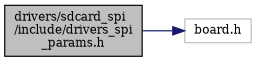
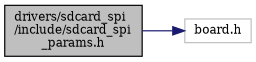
(73, 31) -> (73, 31)
